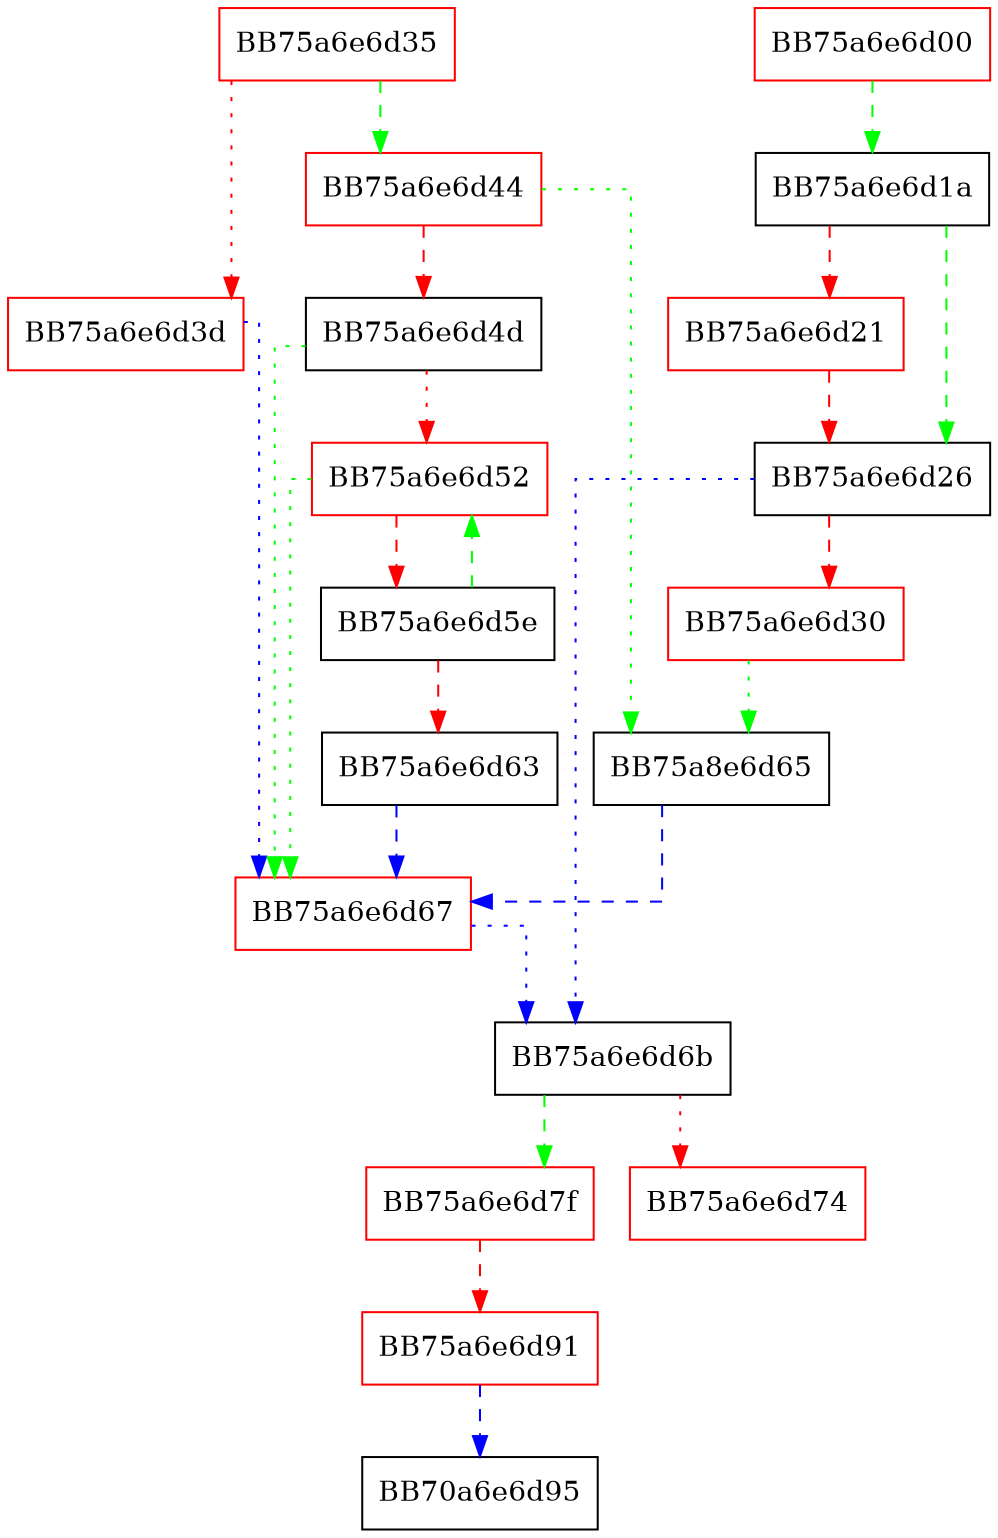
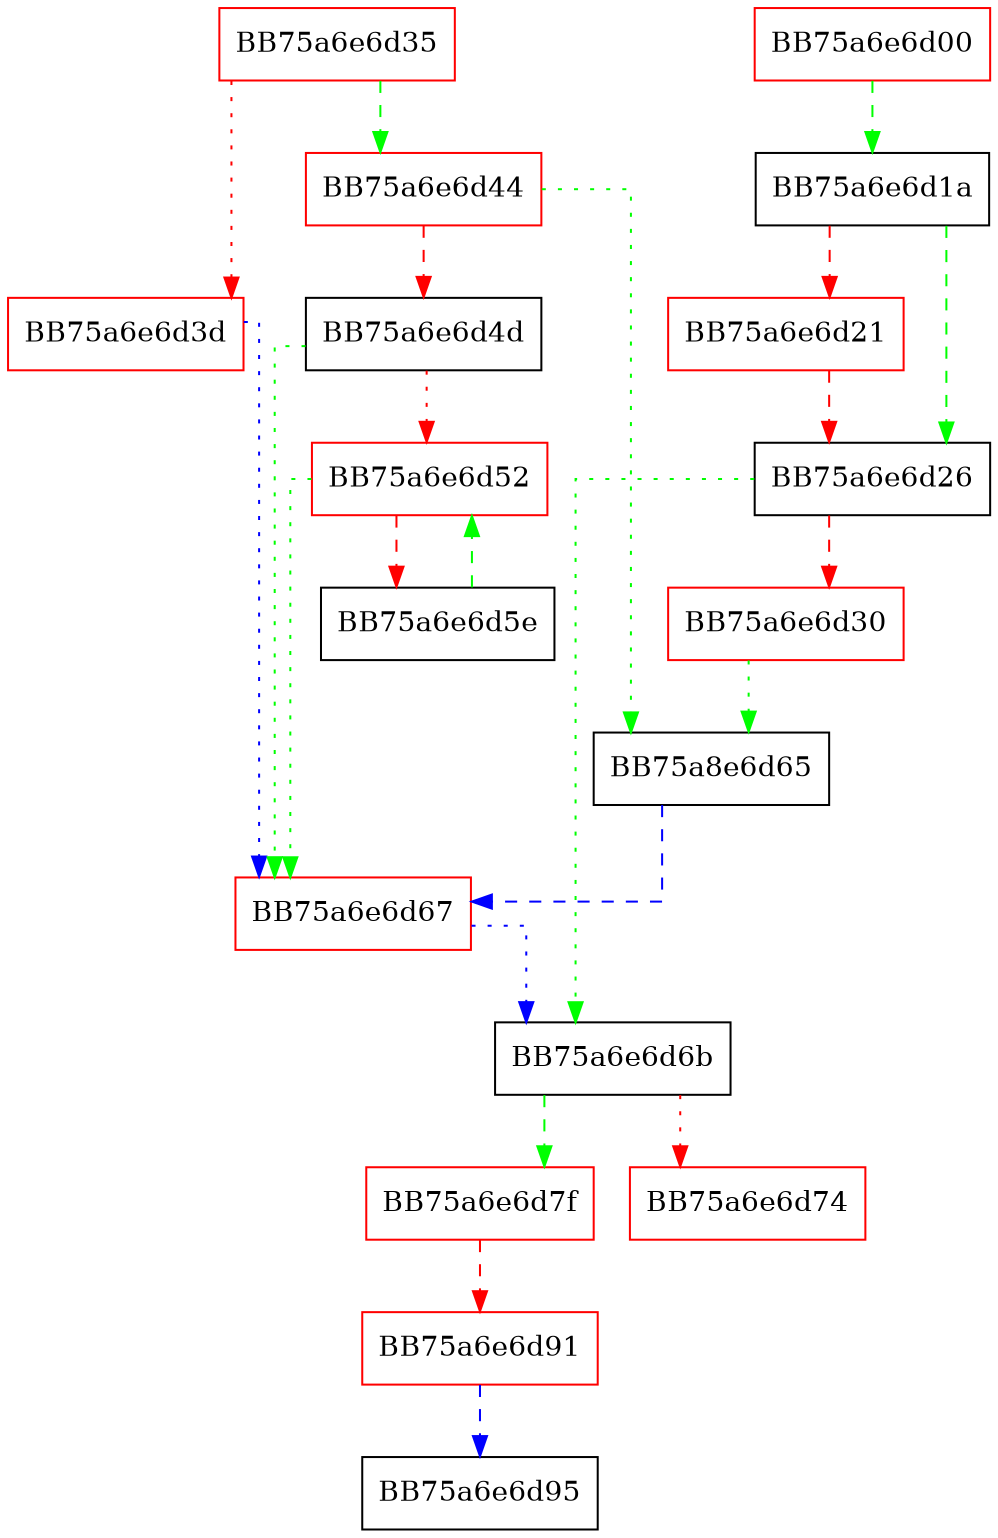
(576, 651) -> (576, 651)
(440, 769) -> none
(480, 1493) -> (480, 1493)
